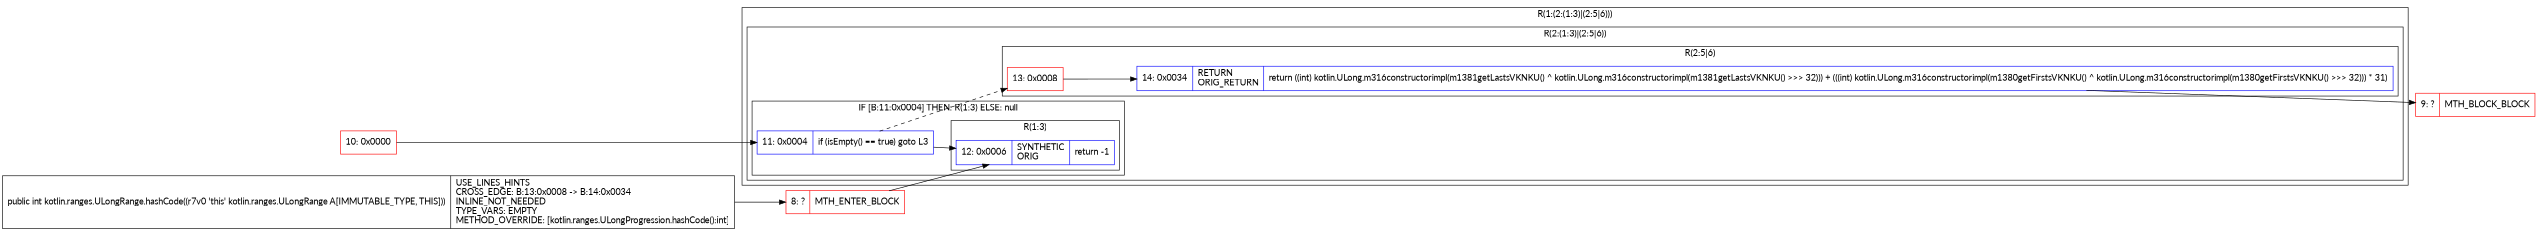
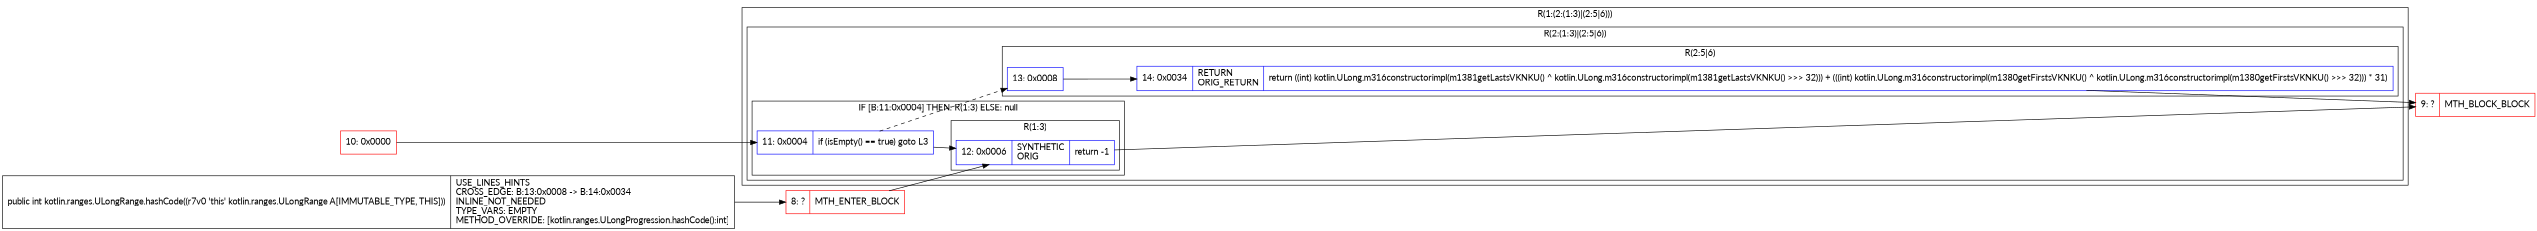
(1035, 79) -> (1035, 79)
none -> (1762, 128)
